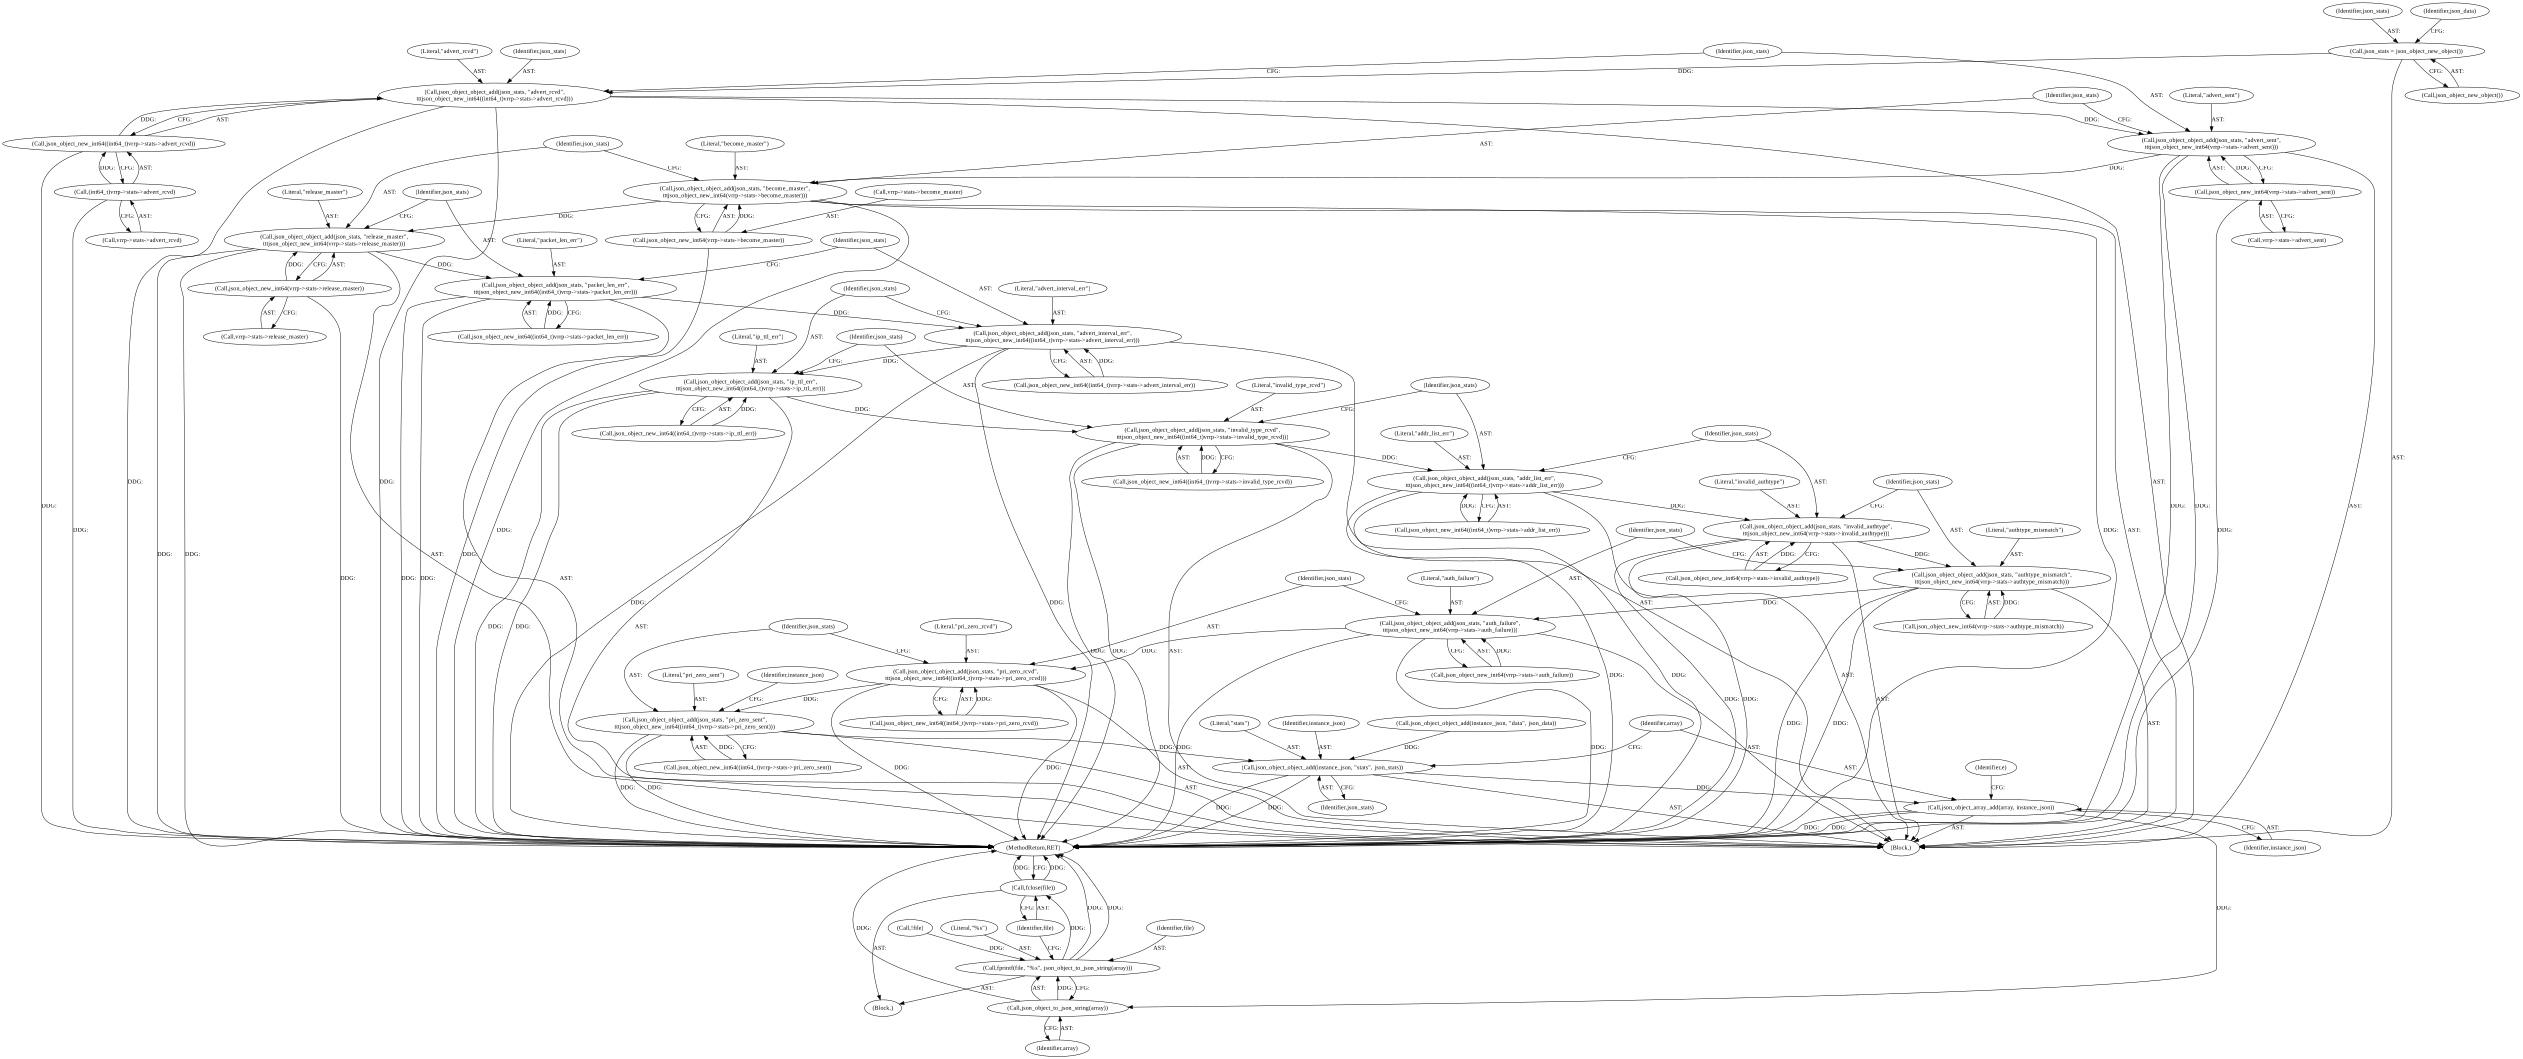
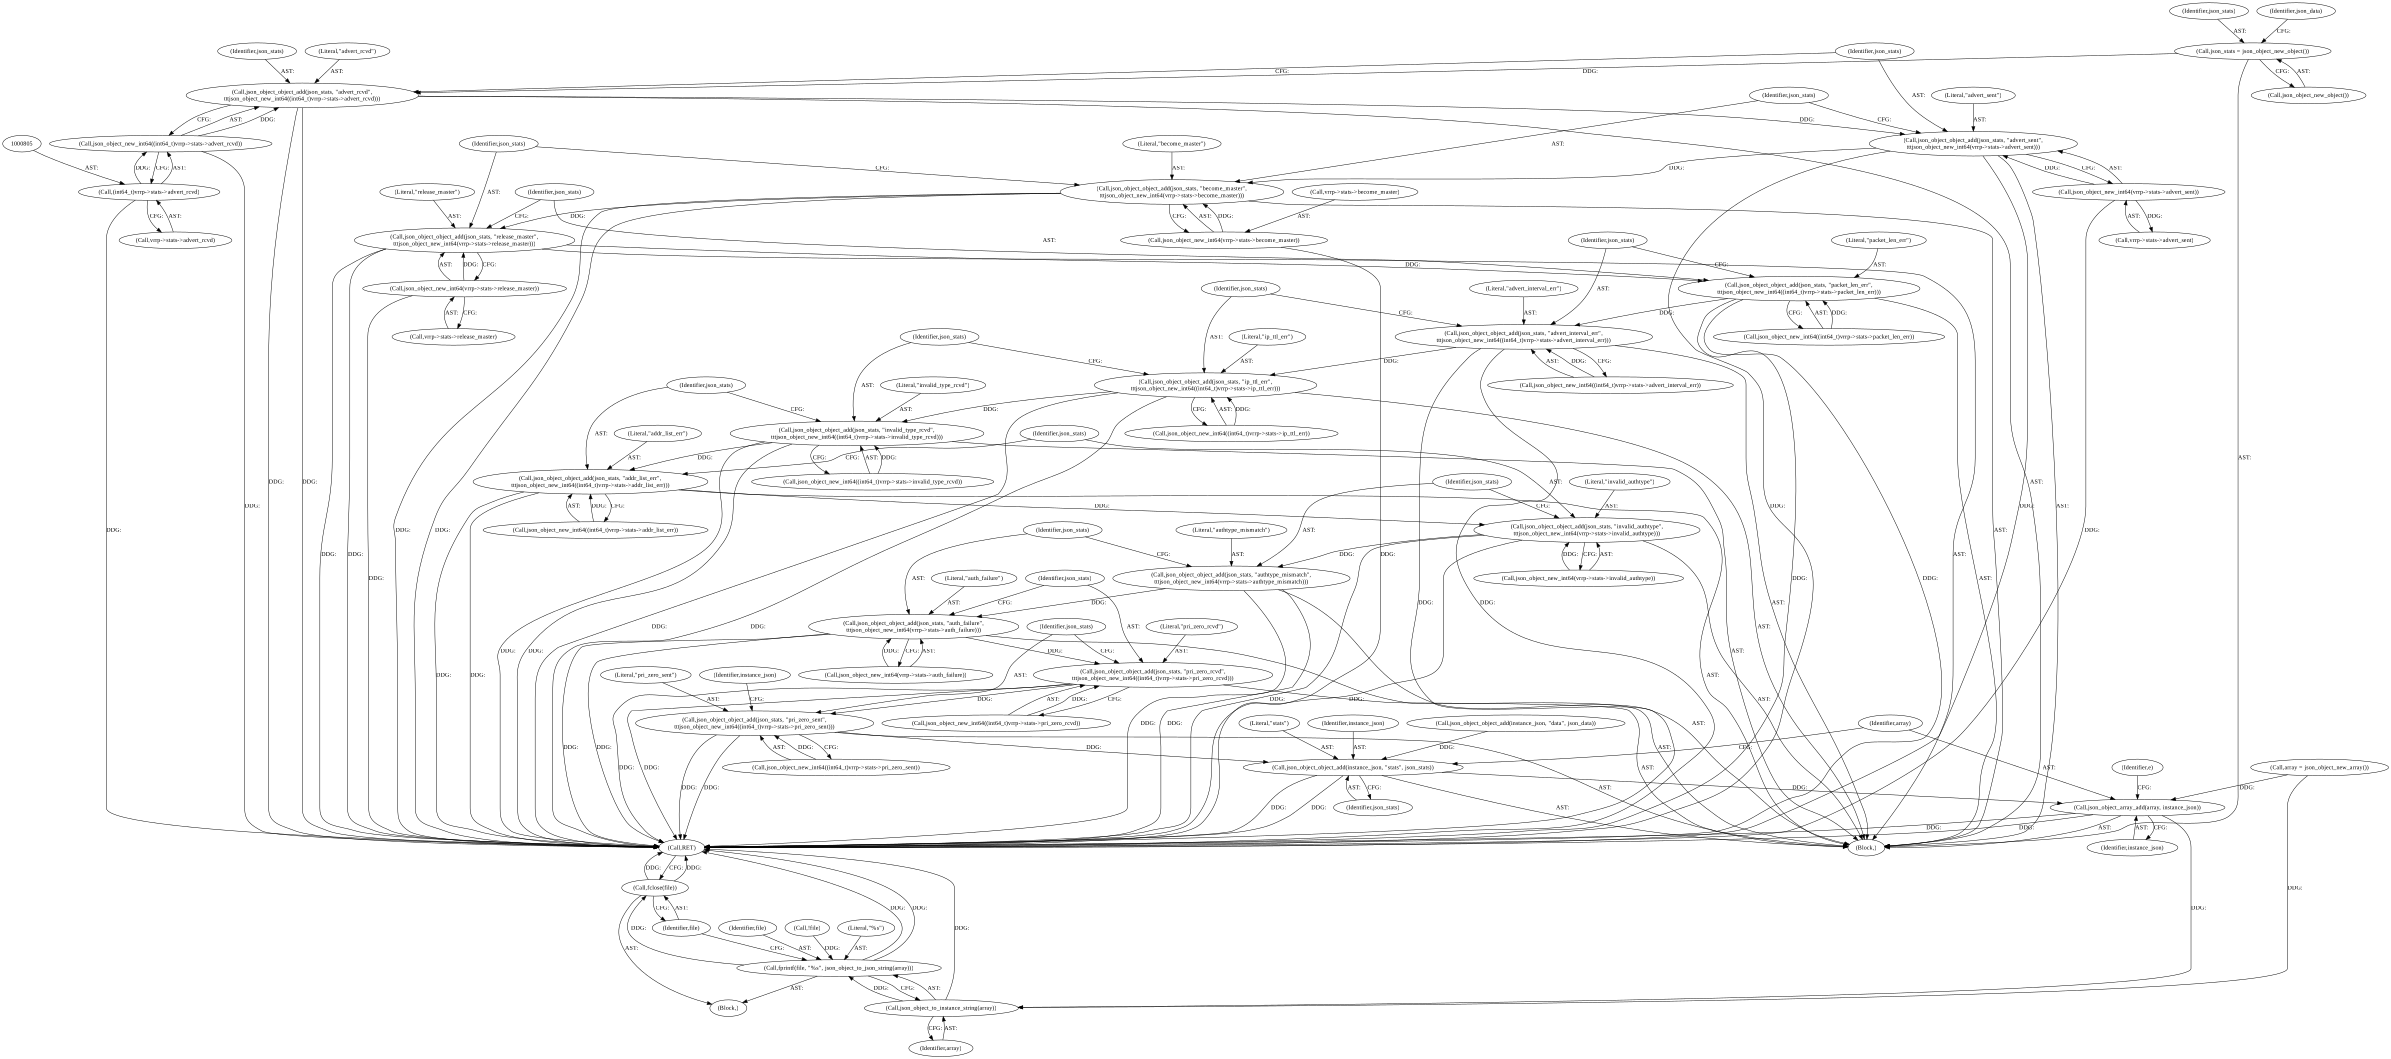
none -> (22, 144)
(2289, 216) -> (2156, 216)
(1983, 627) -> none
none -> (2320, 767)
(1033, 848) -> (682, 848)
(1058, 1008) -> (941, 1008)
